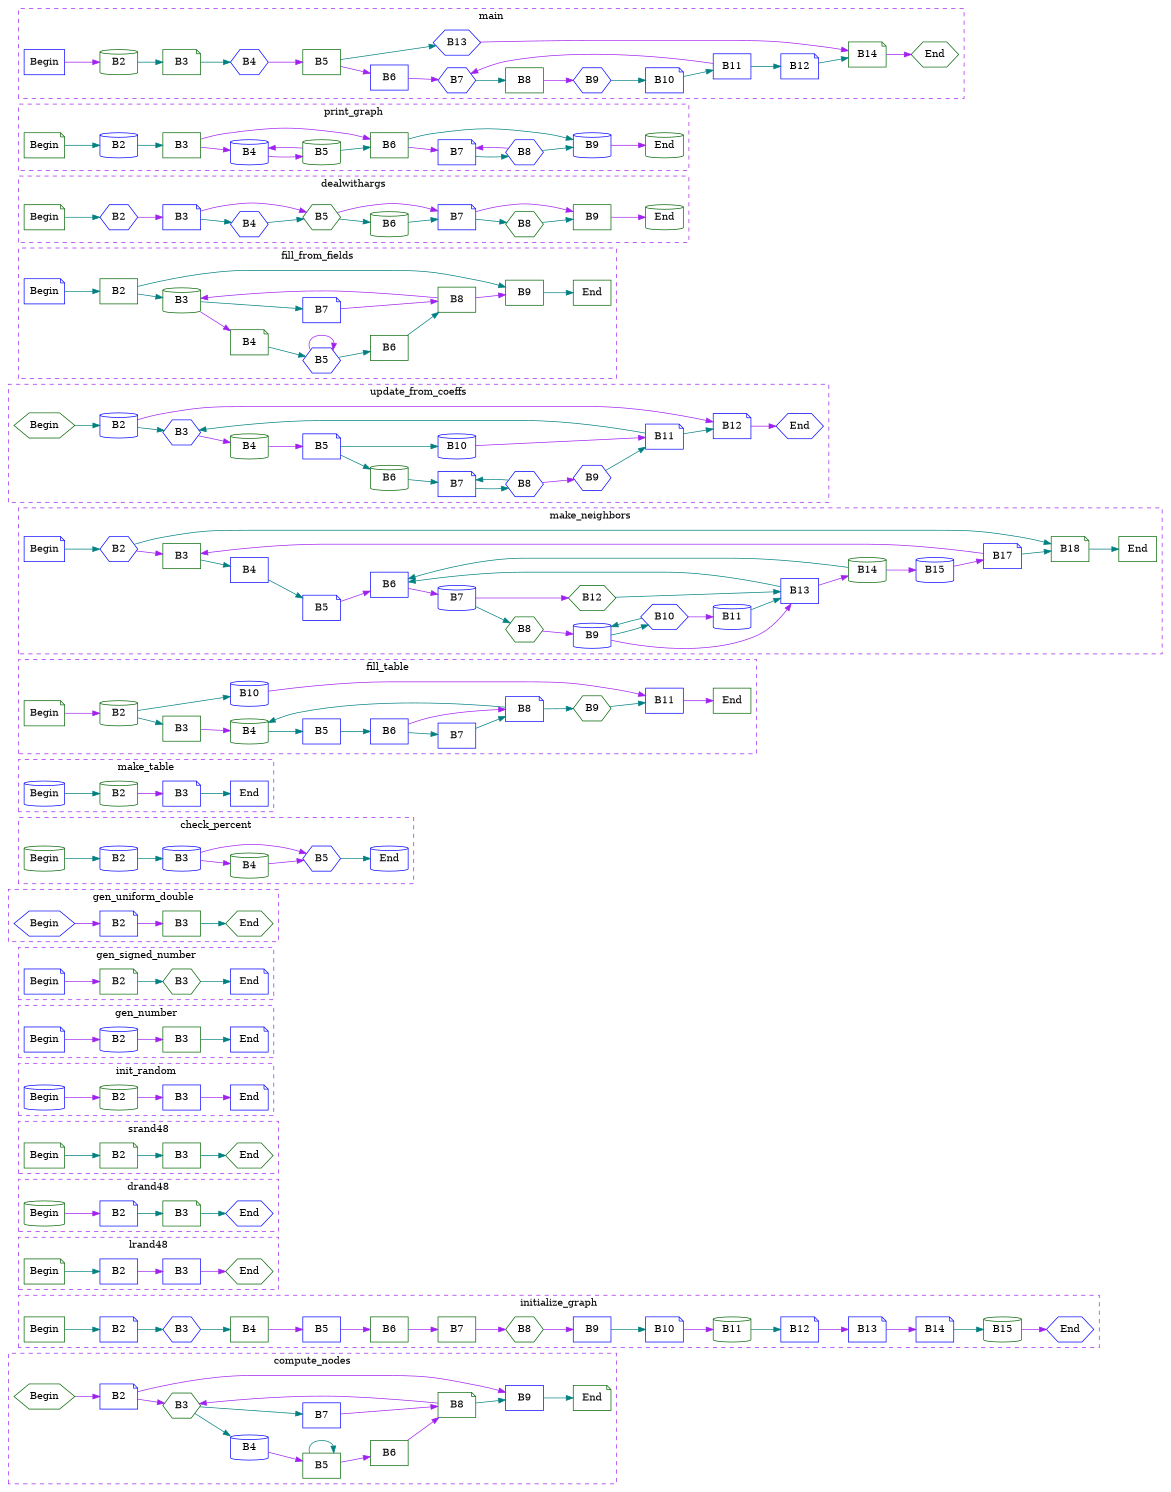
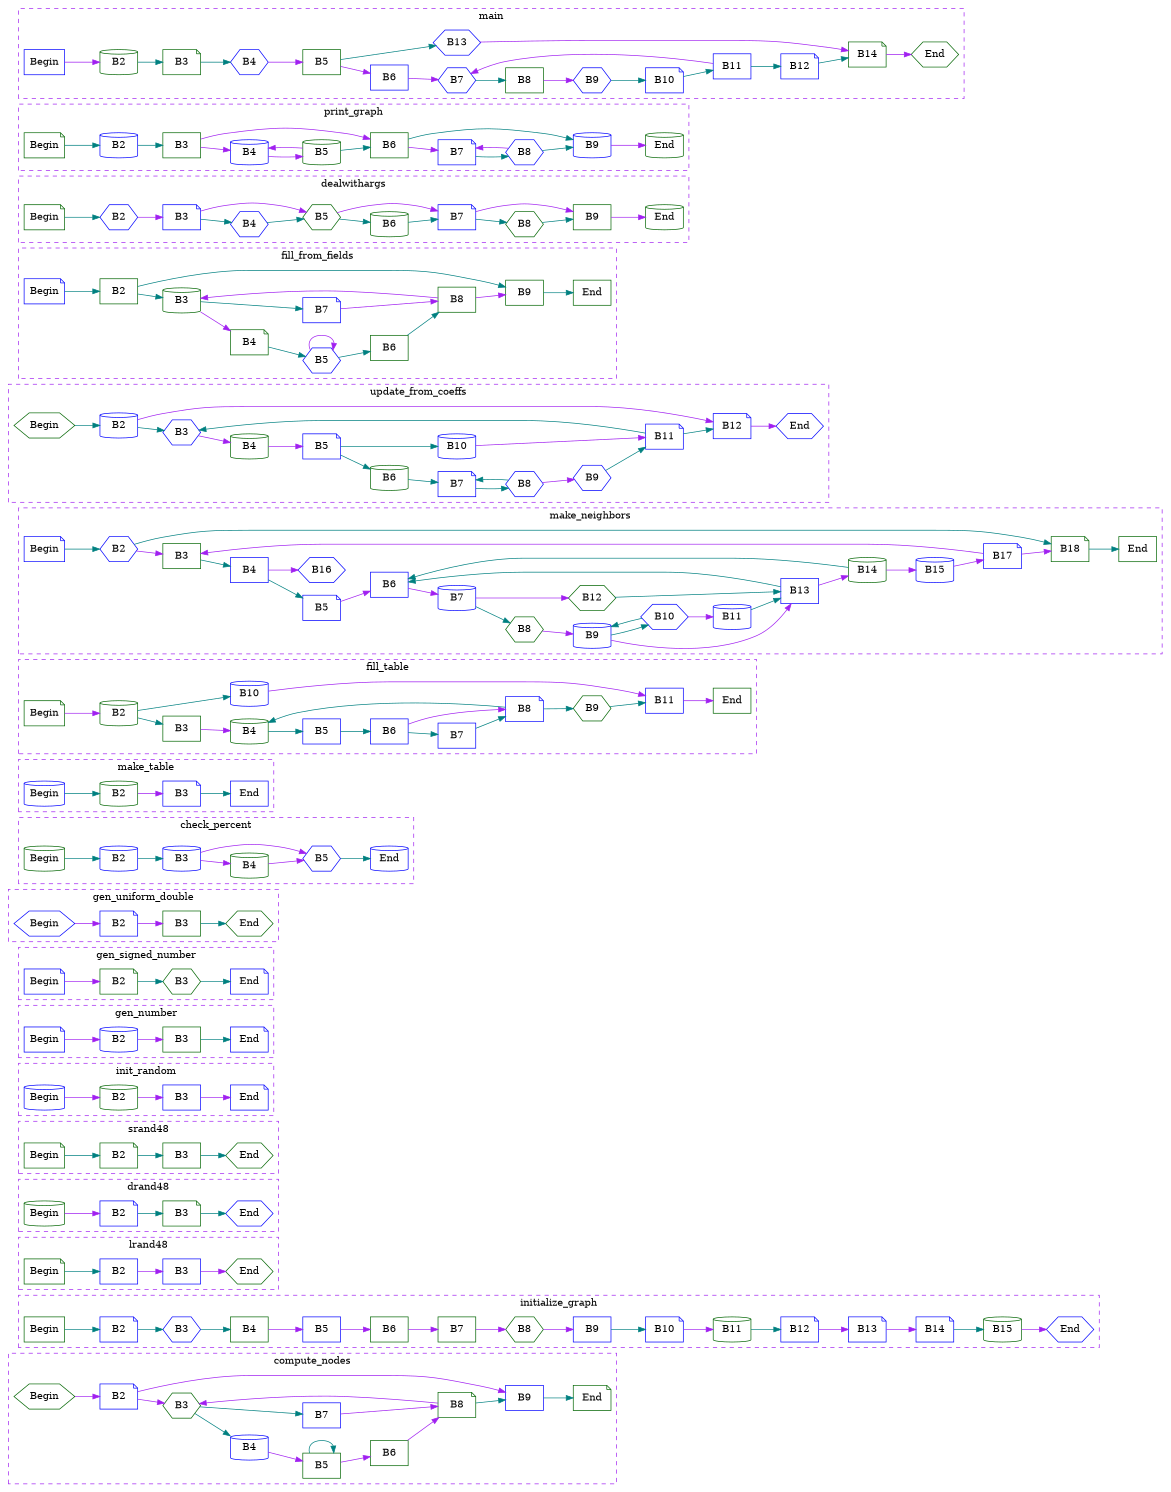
(1033, 553) -> (1033, 553)
none -> (322, 570)
